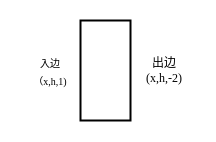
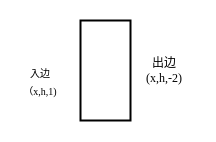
(51, 71) -> (41, 81)
